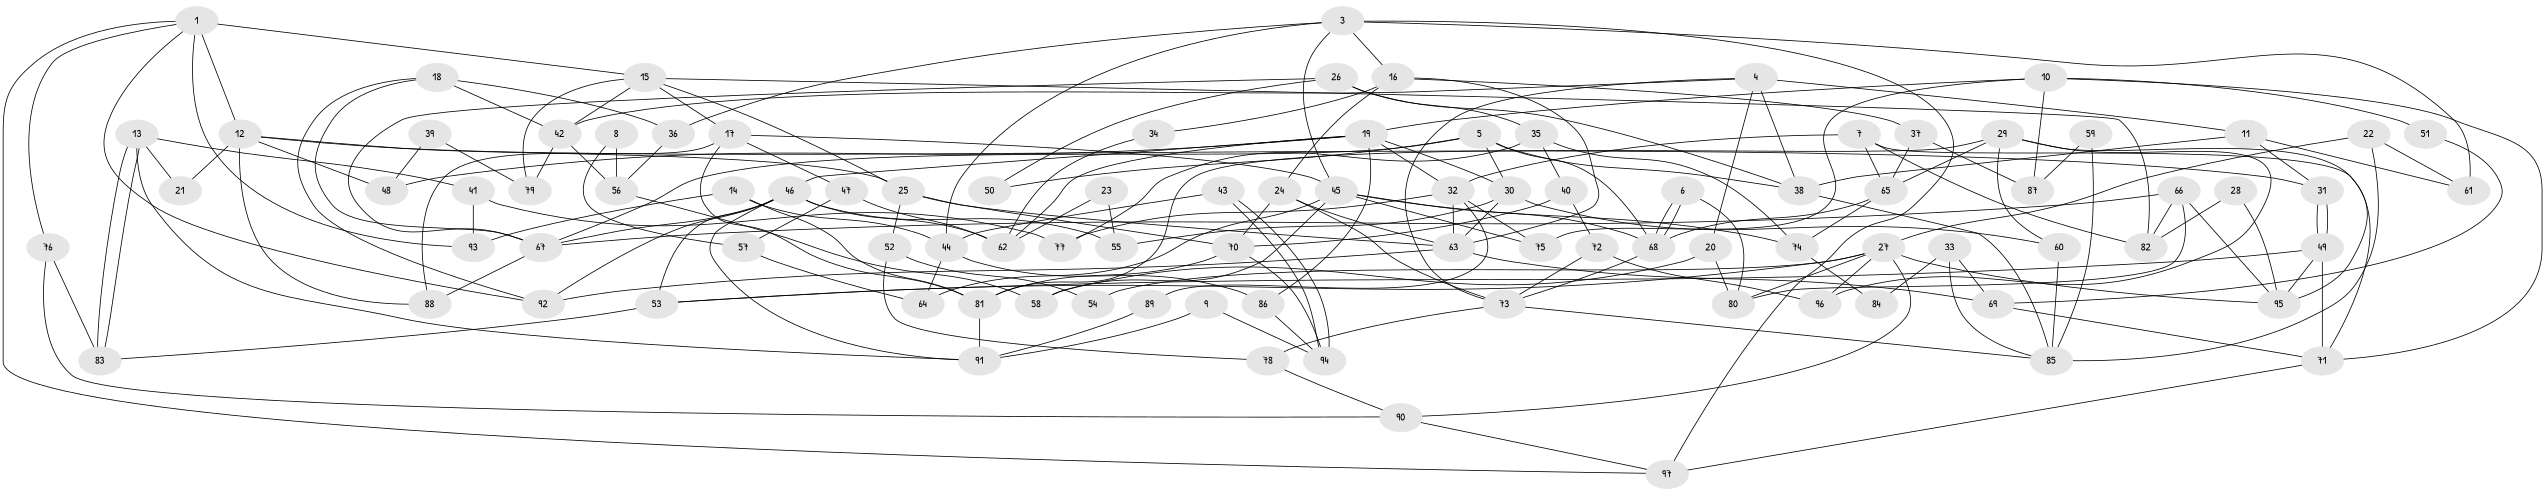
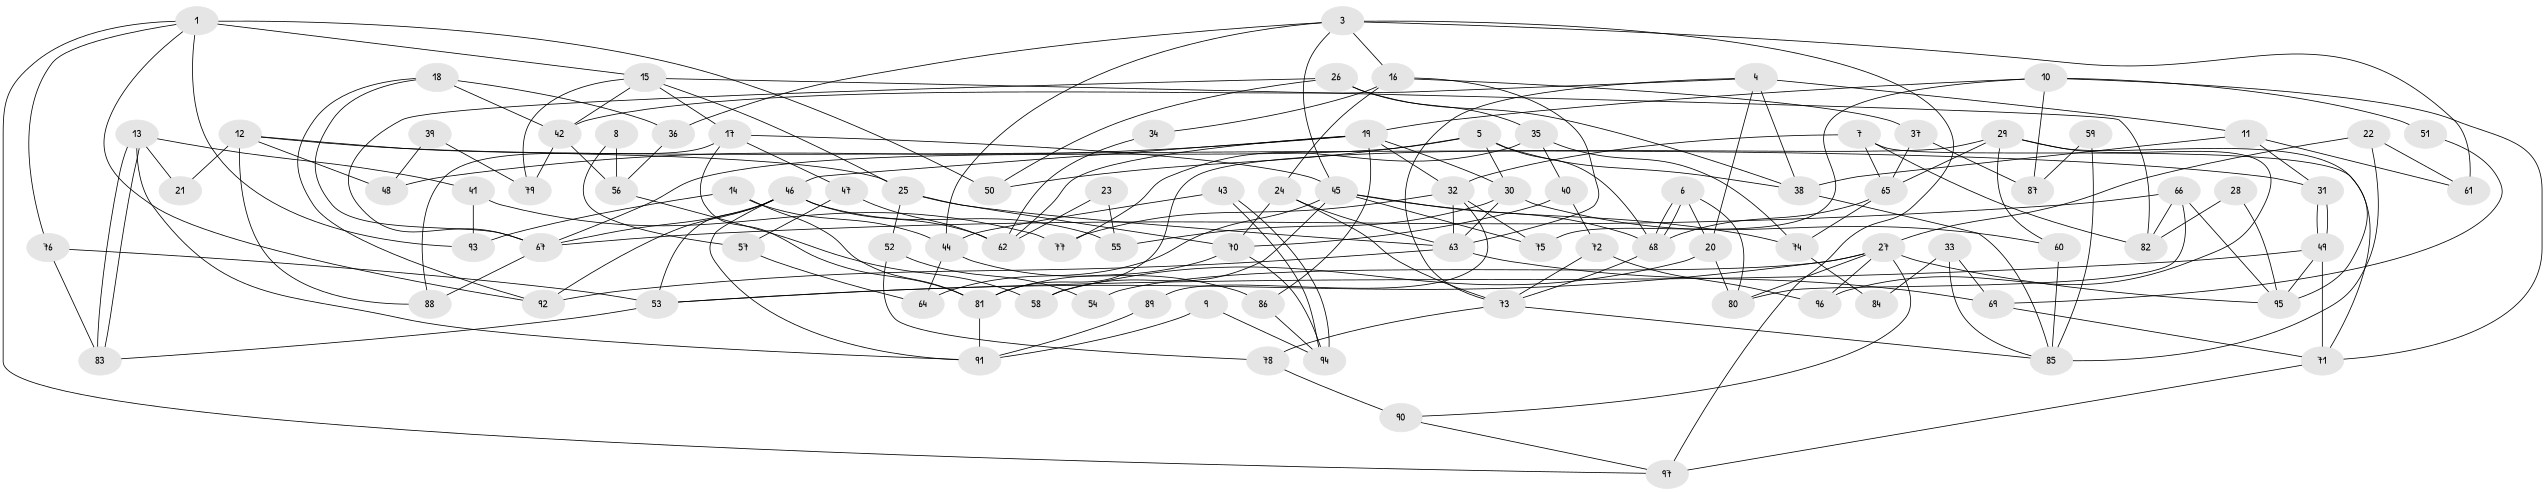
(218, 77) -> (607, 50)
none -> (1696, 217)
(664, 412) -> (311, 265)
